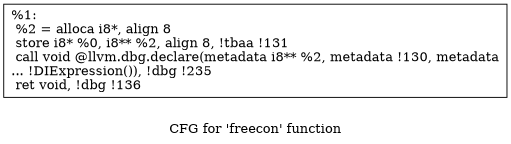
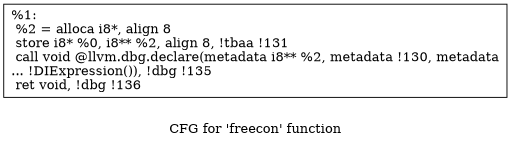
(112, 71) -> (112, 71)
